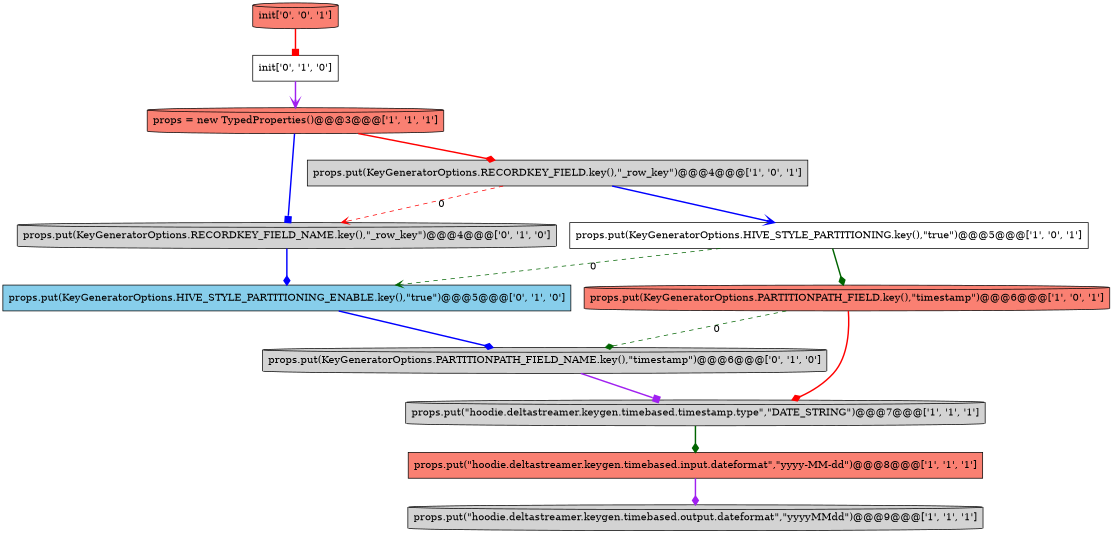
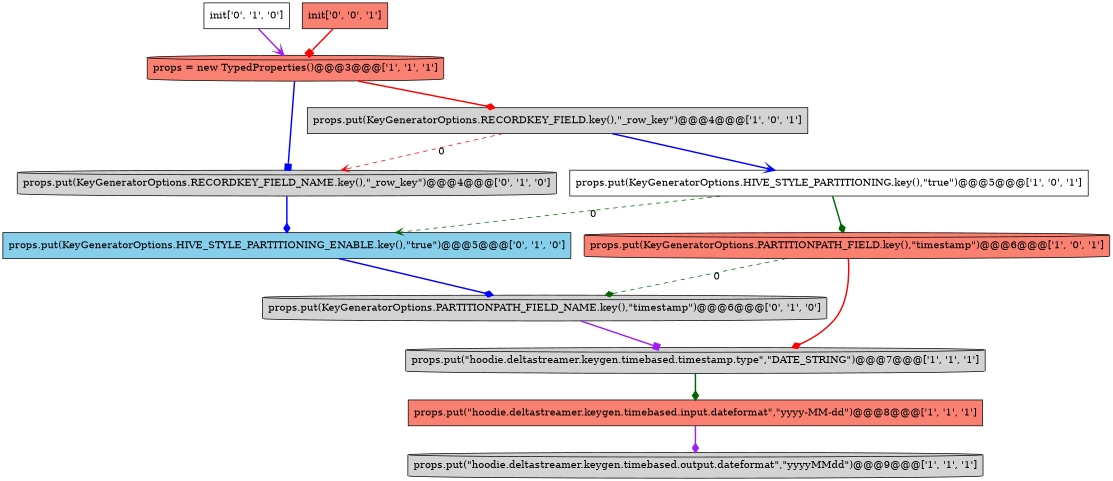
(295, 16) -> (345, 16)
(295, 38) -> (323, 39)
